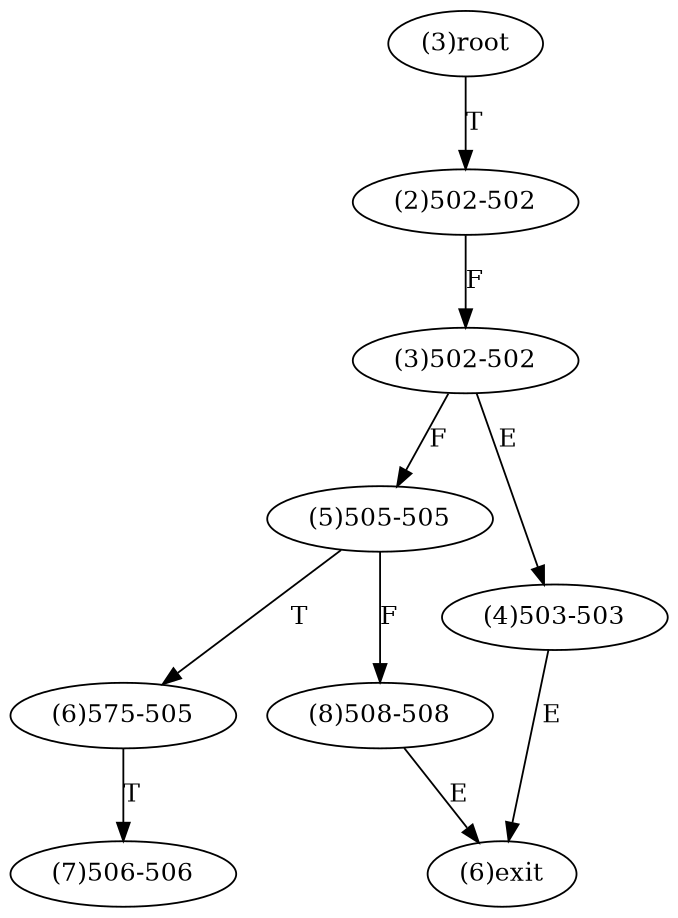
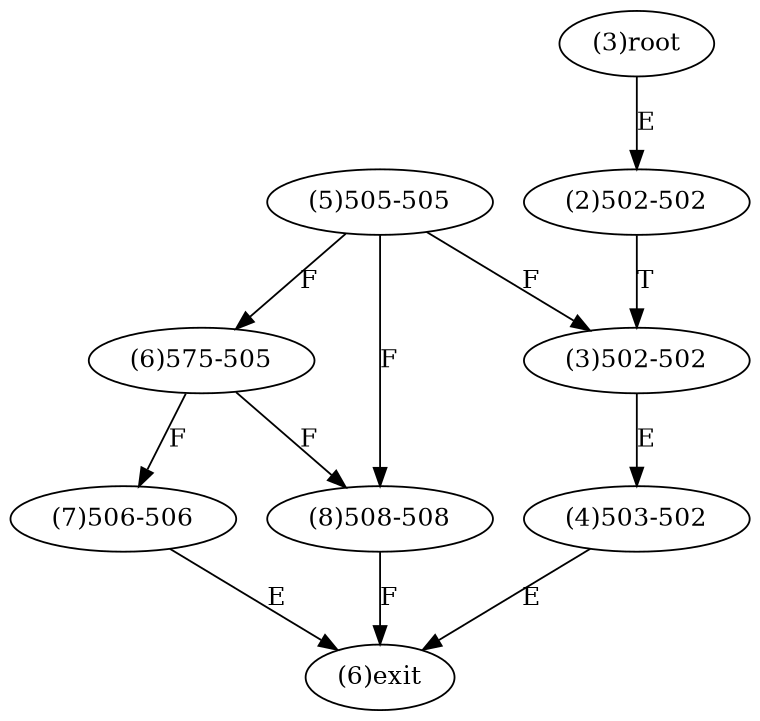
(475, 123) -> (647, 123)
(475, 281) -> (646, 281)
(427, 432) -> (500, 276)
none -> (284, 434)
none -> (246, 594)
(300, 617) -> (309, 281)
(555, 617) -> (637, 519)
(132, 795) -> (178, 440)
(459, 795) -> (389, 598)
